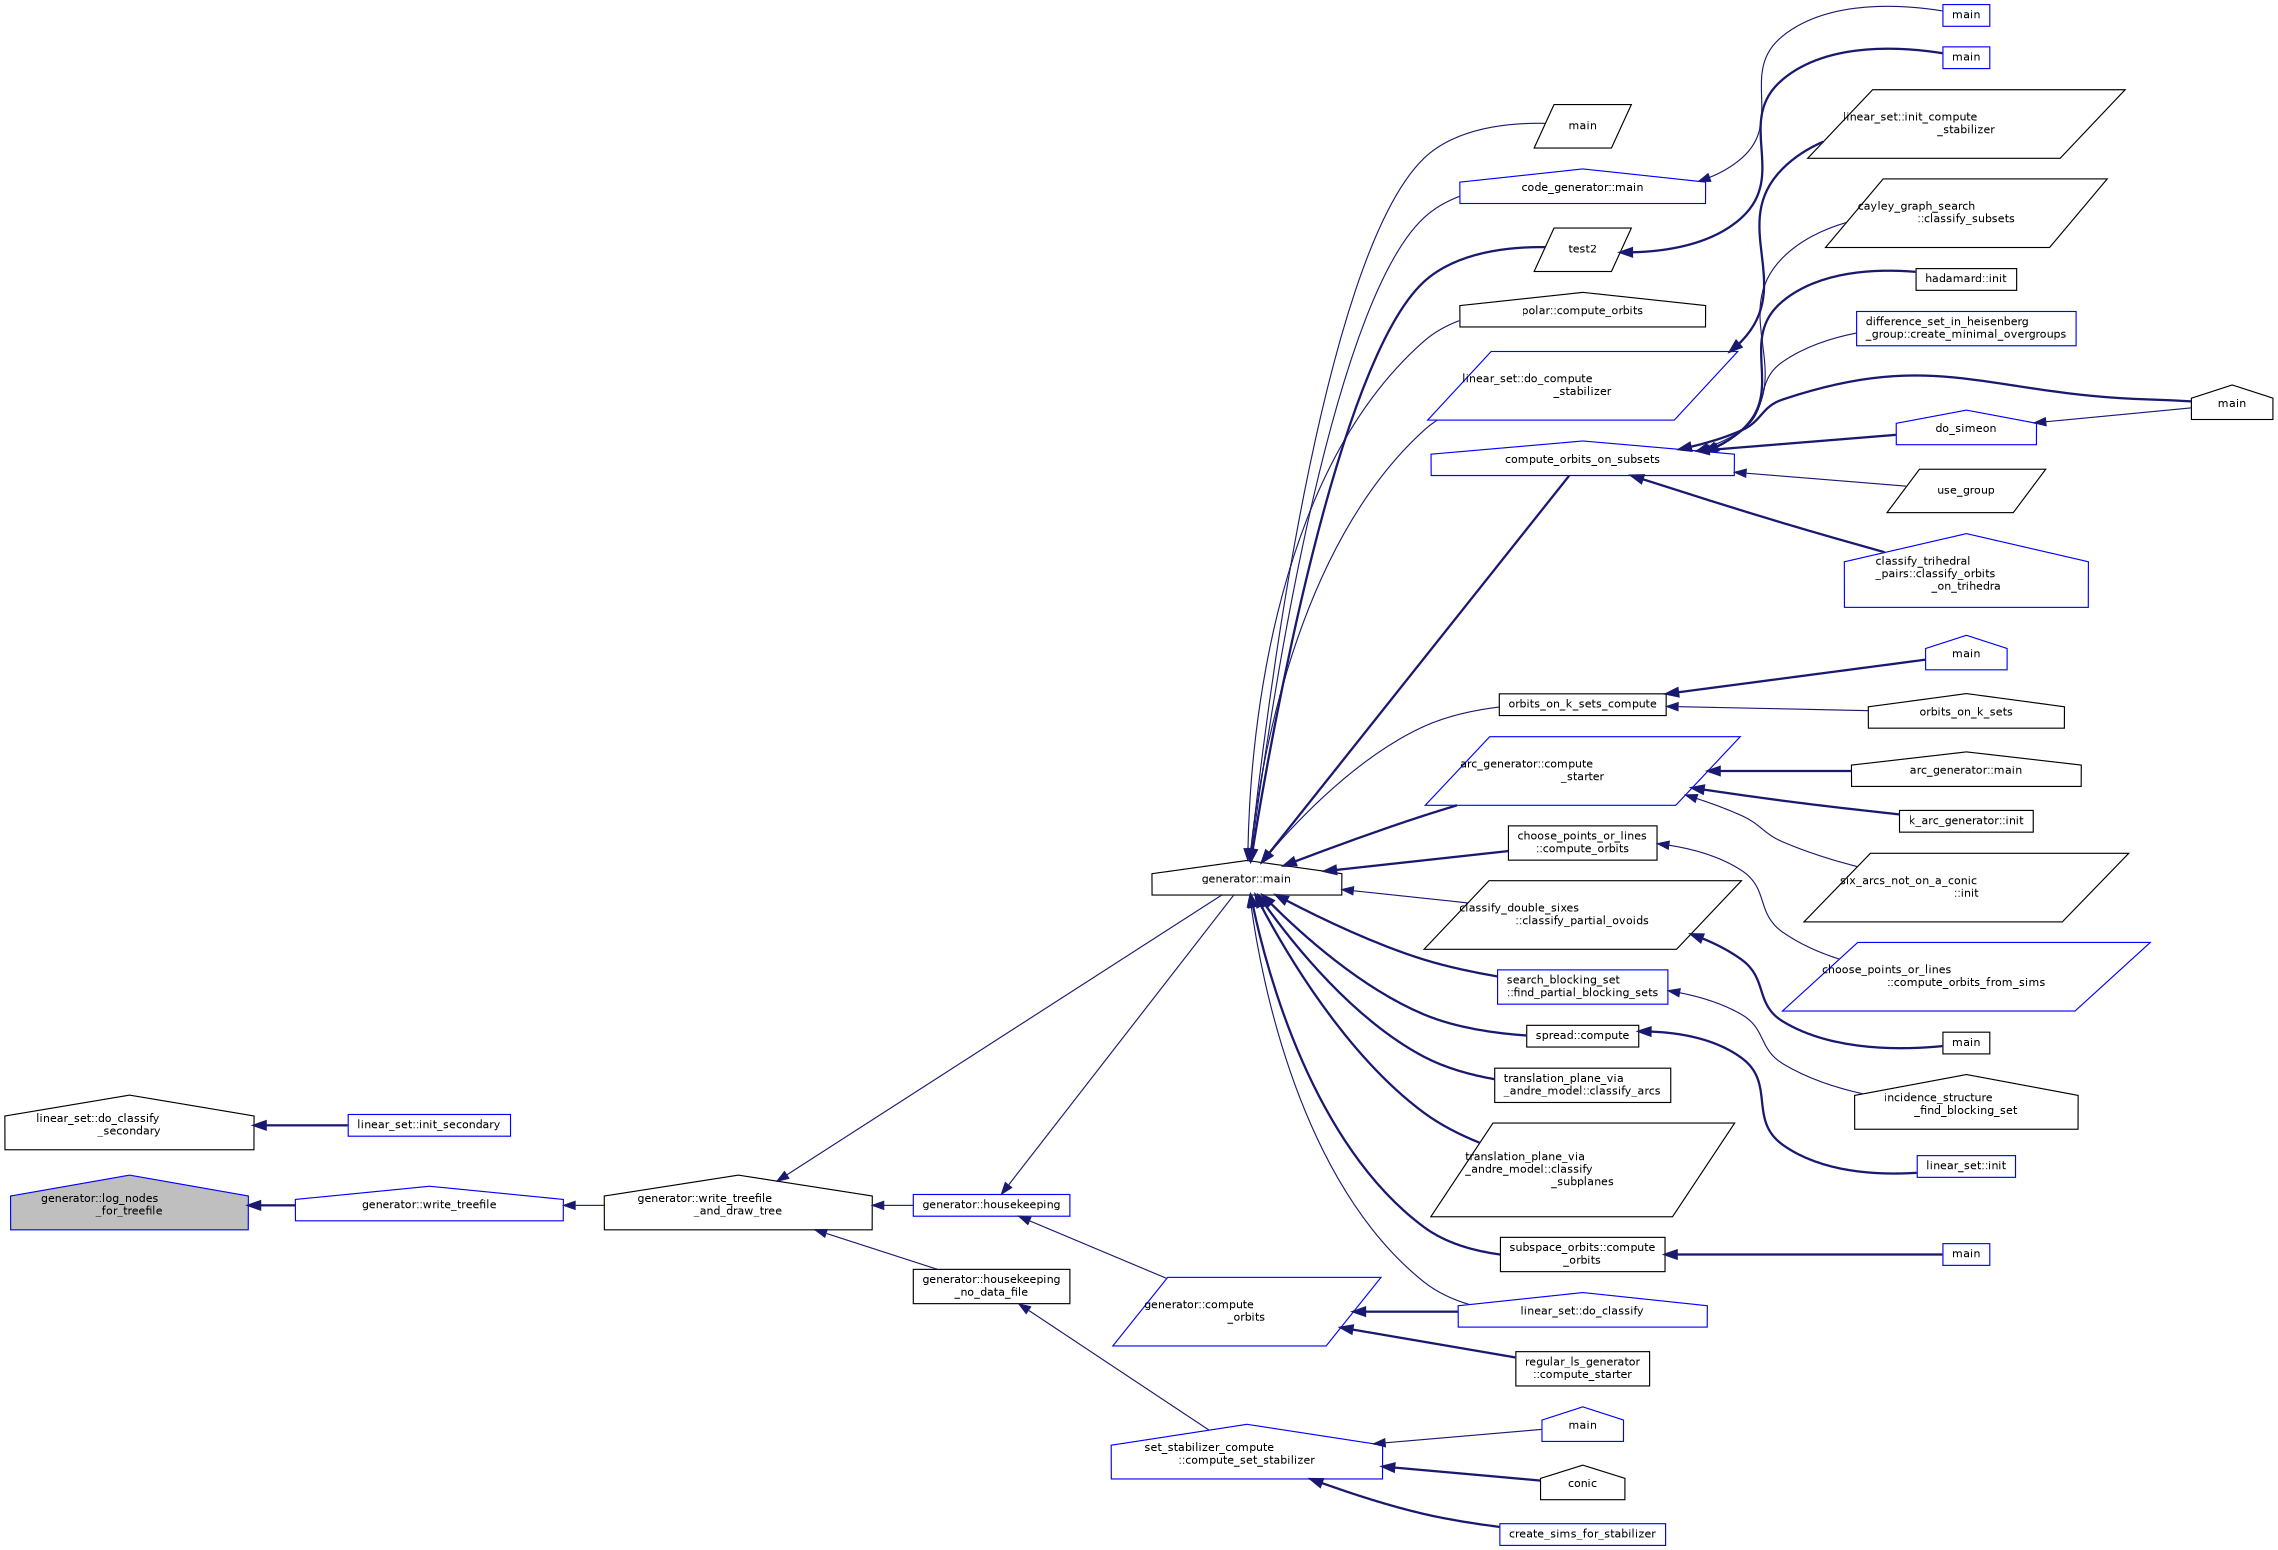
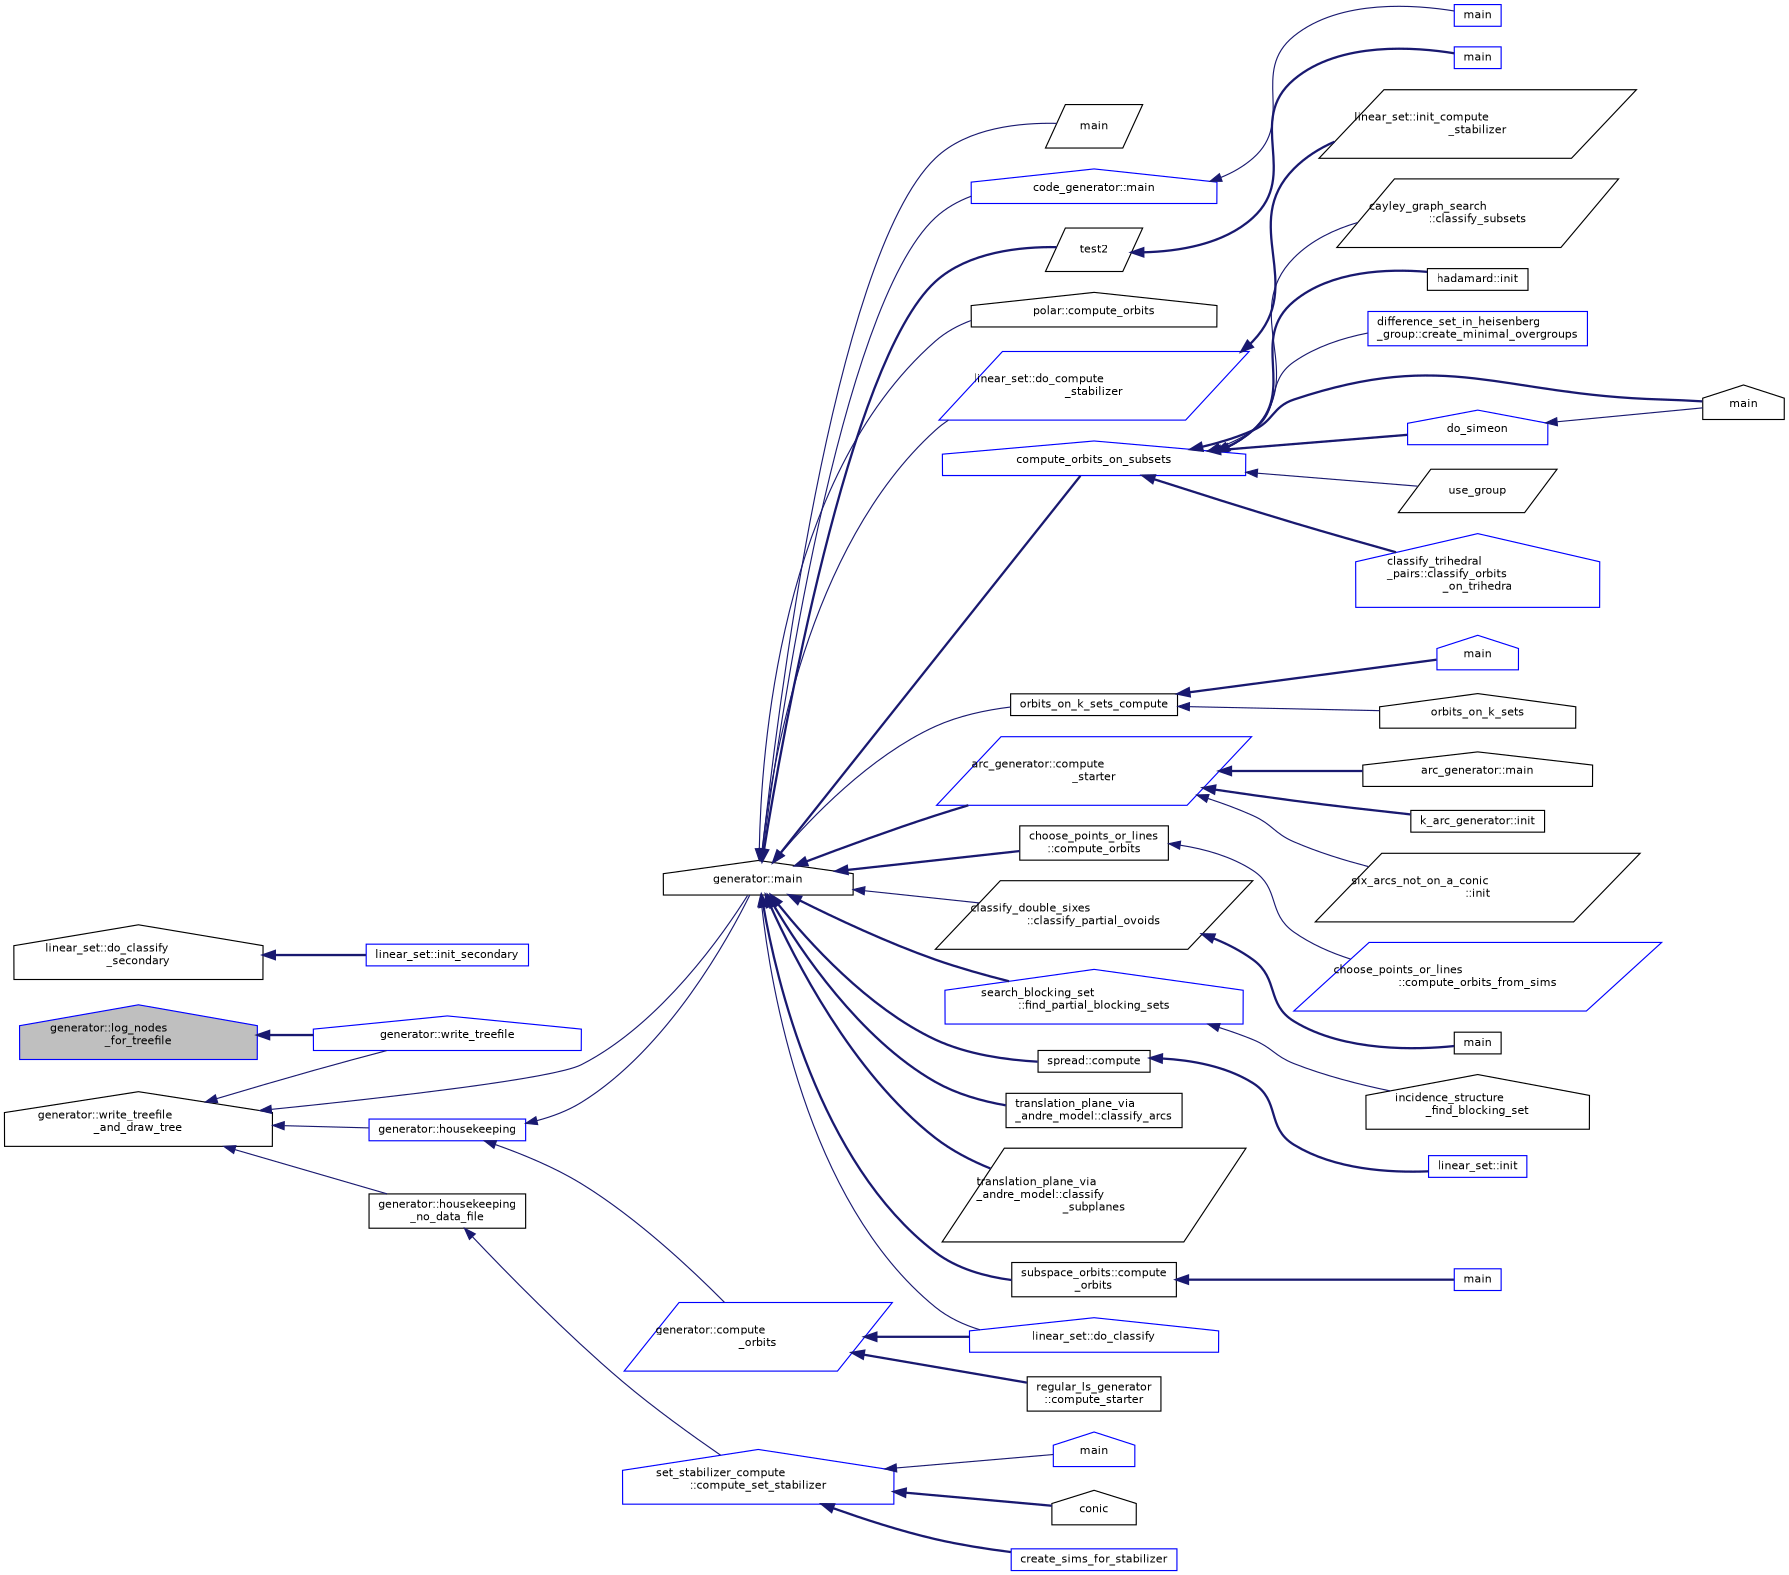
(1583, 987) -> (1094, 1000)
(590, 1205) -> (302, 1074)
